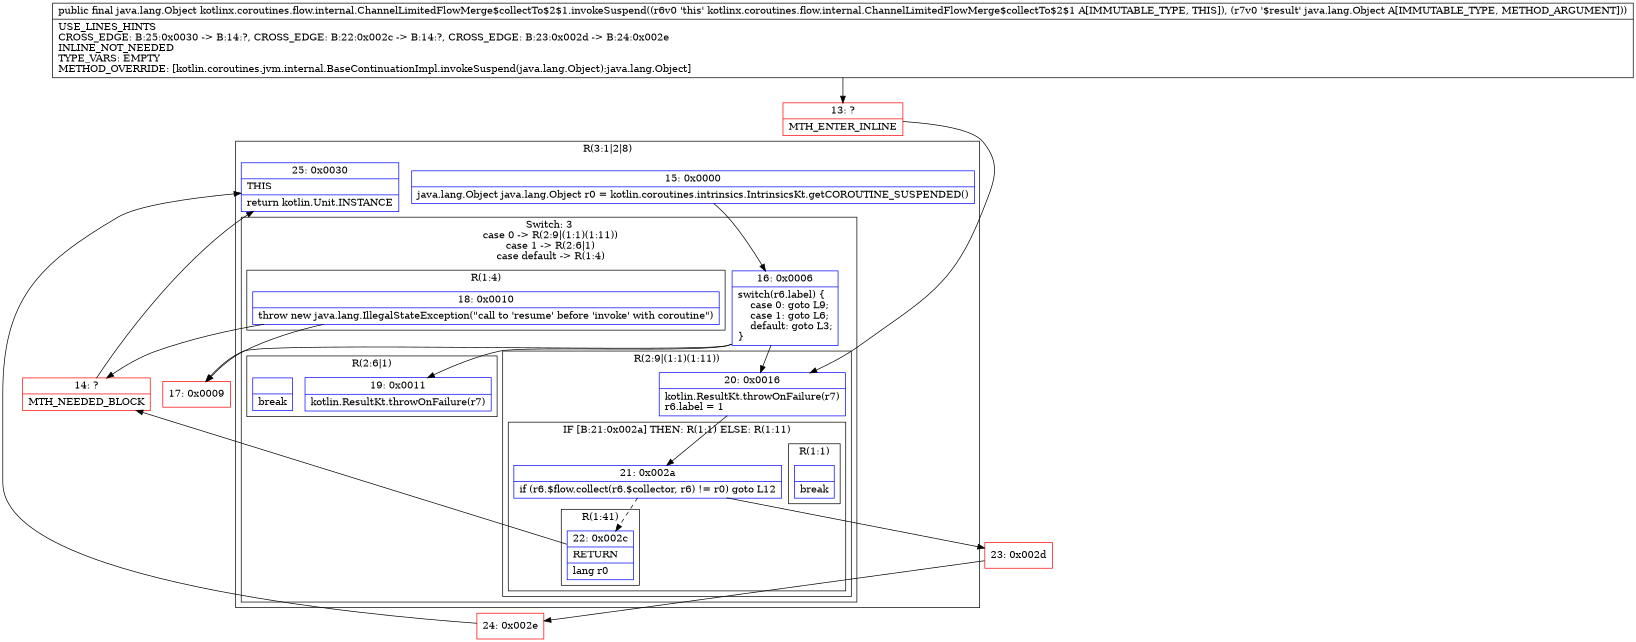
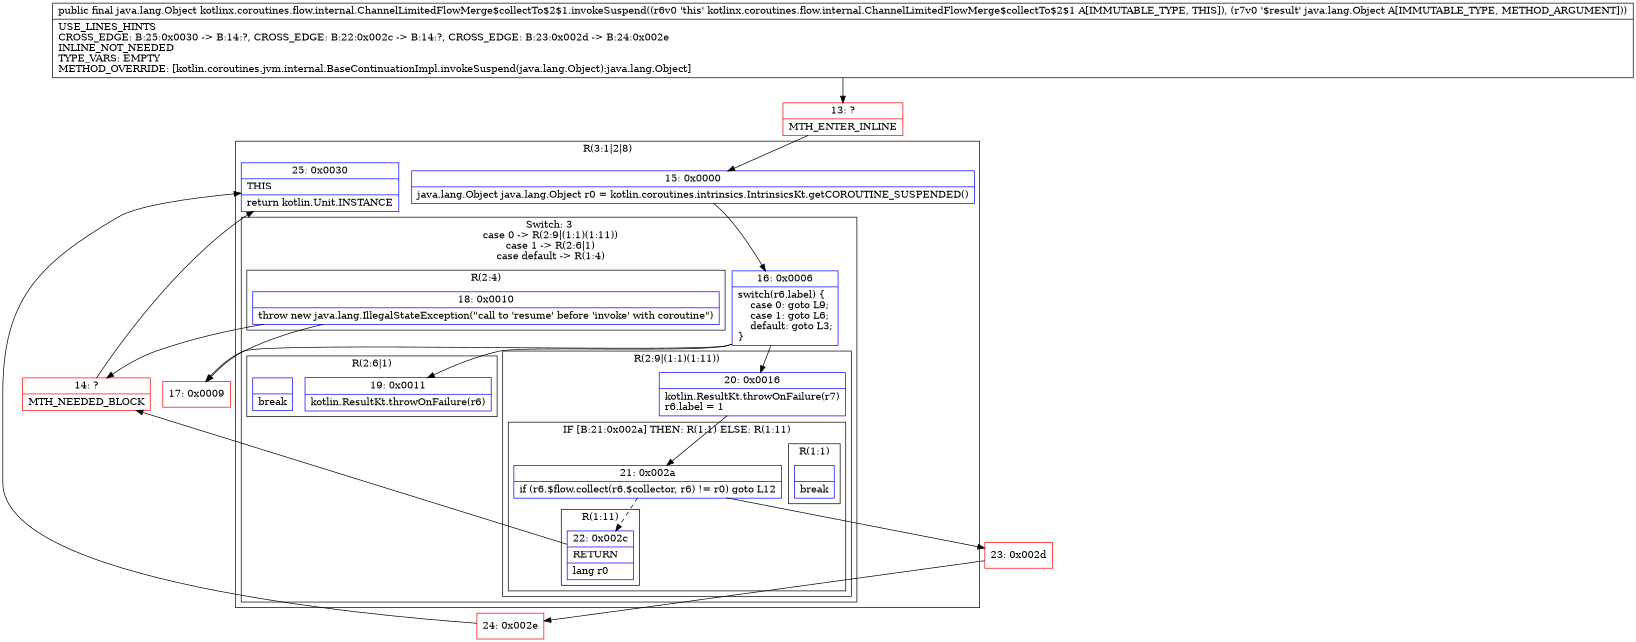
(966, 246) -> (771, 152)
(486, 278) -> (486, 278)
(398, 402) -> (398, 402)
(600, 517) -> (600, 517)
